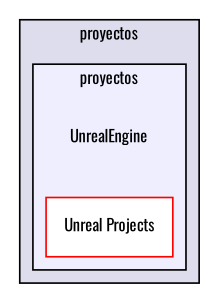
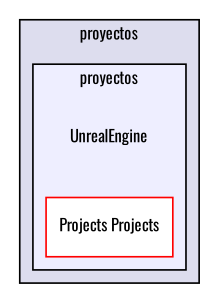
(109, 227) -> (109, 227)
